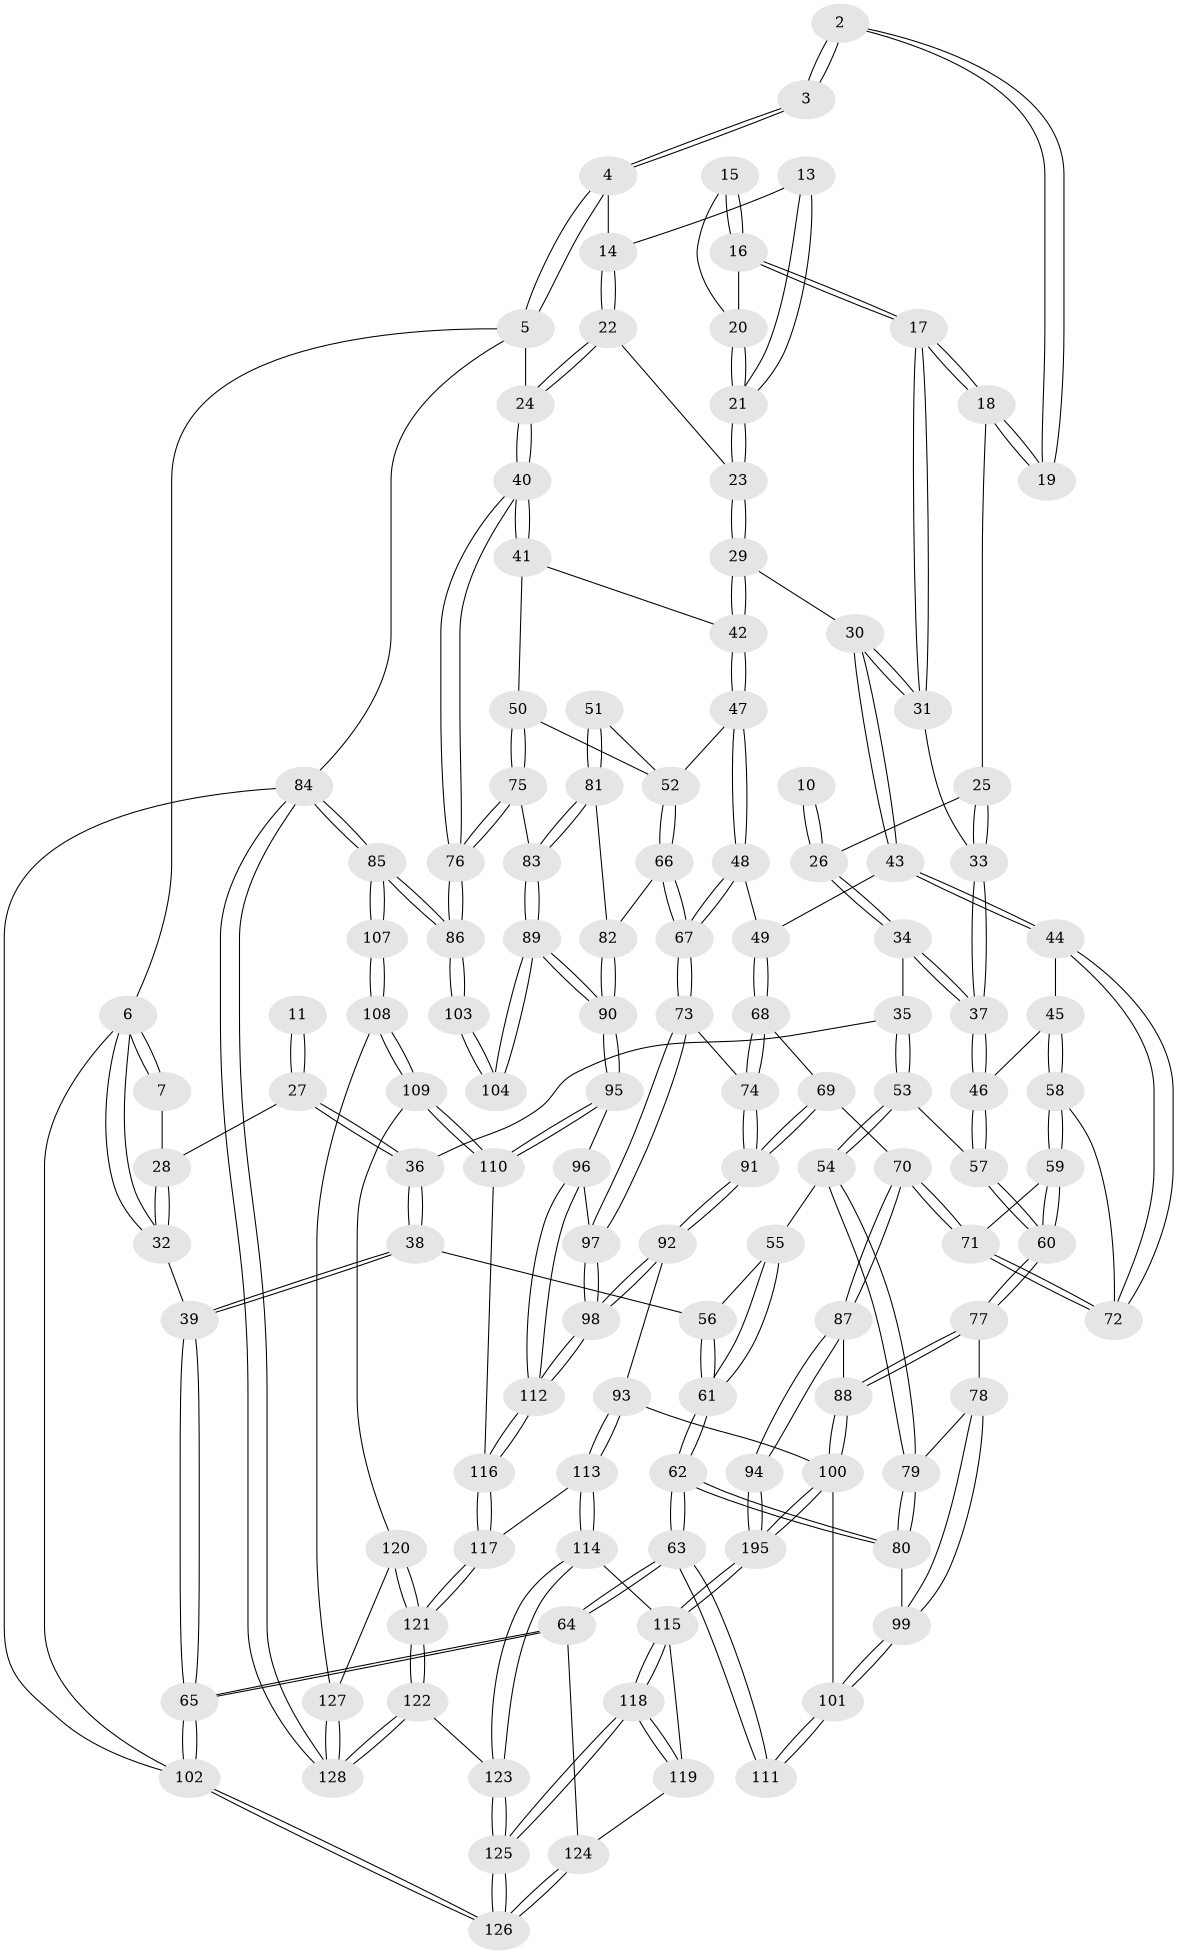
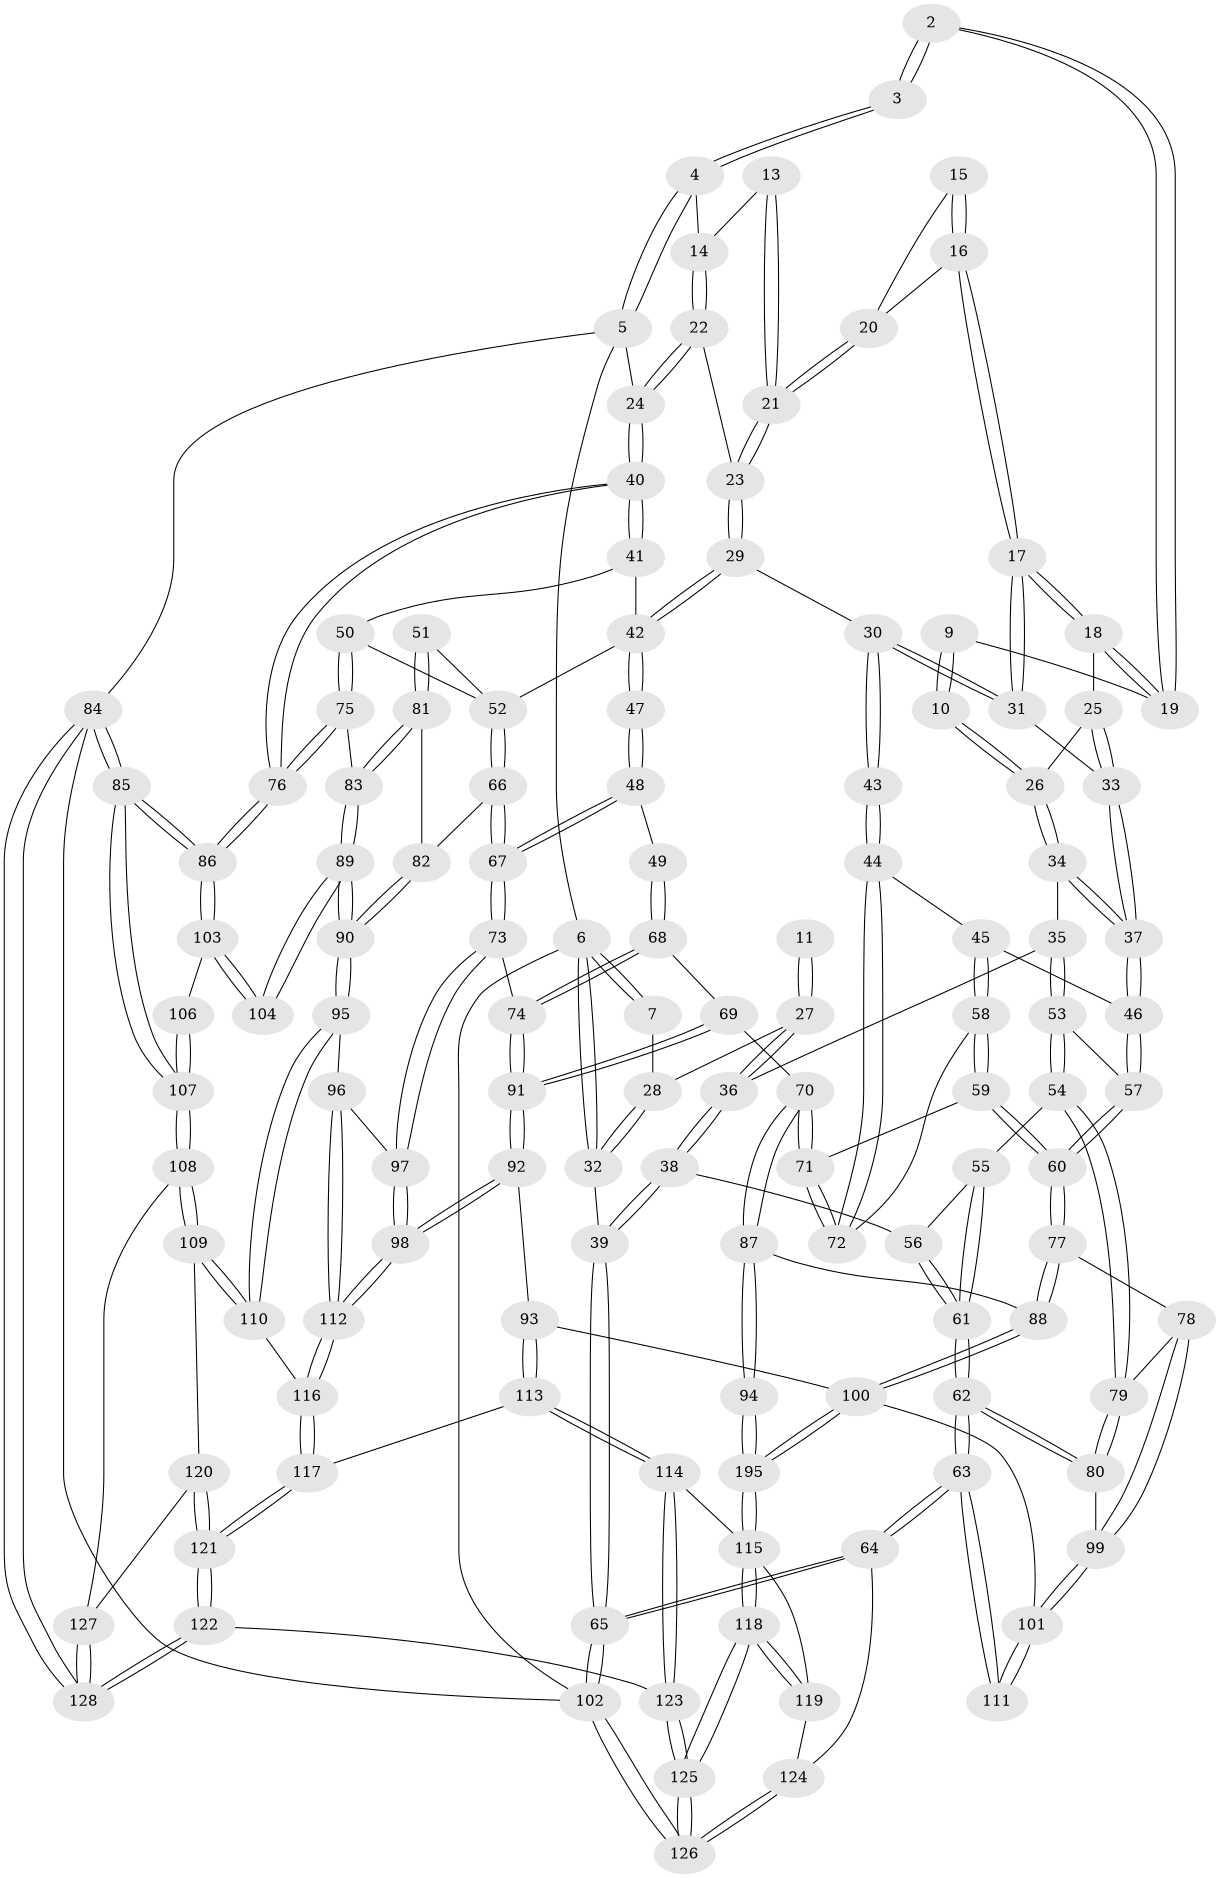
none -> (950, 634)
(705, 748) -> (567, 672)
(828, 901) -> none
none -> (183, 1015)
